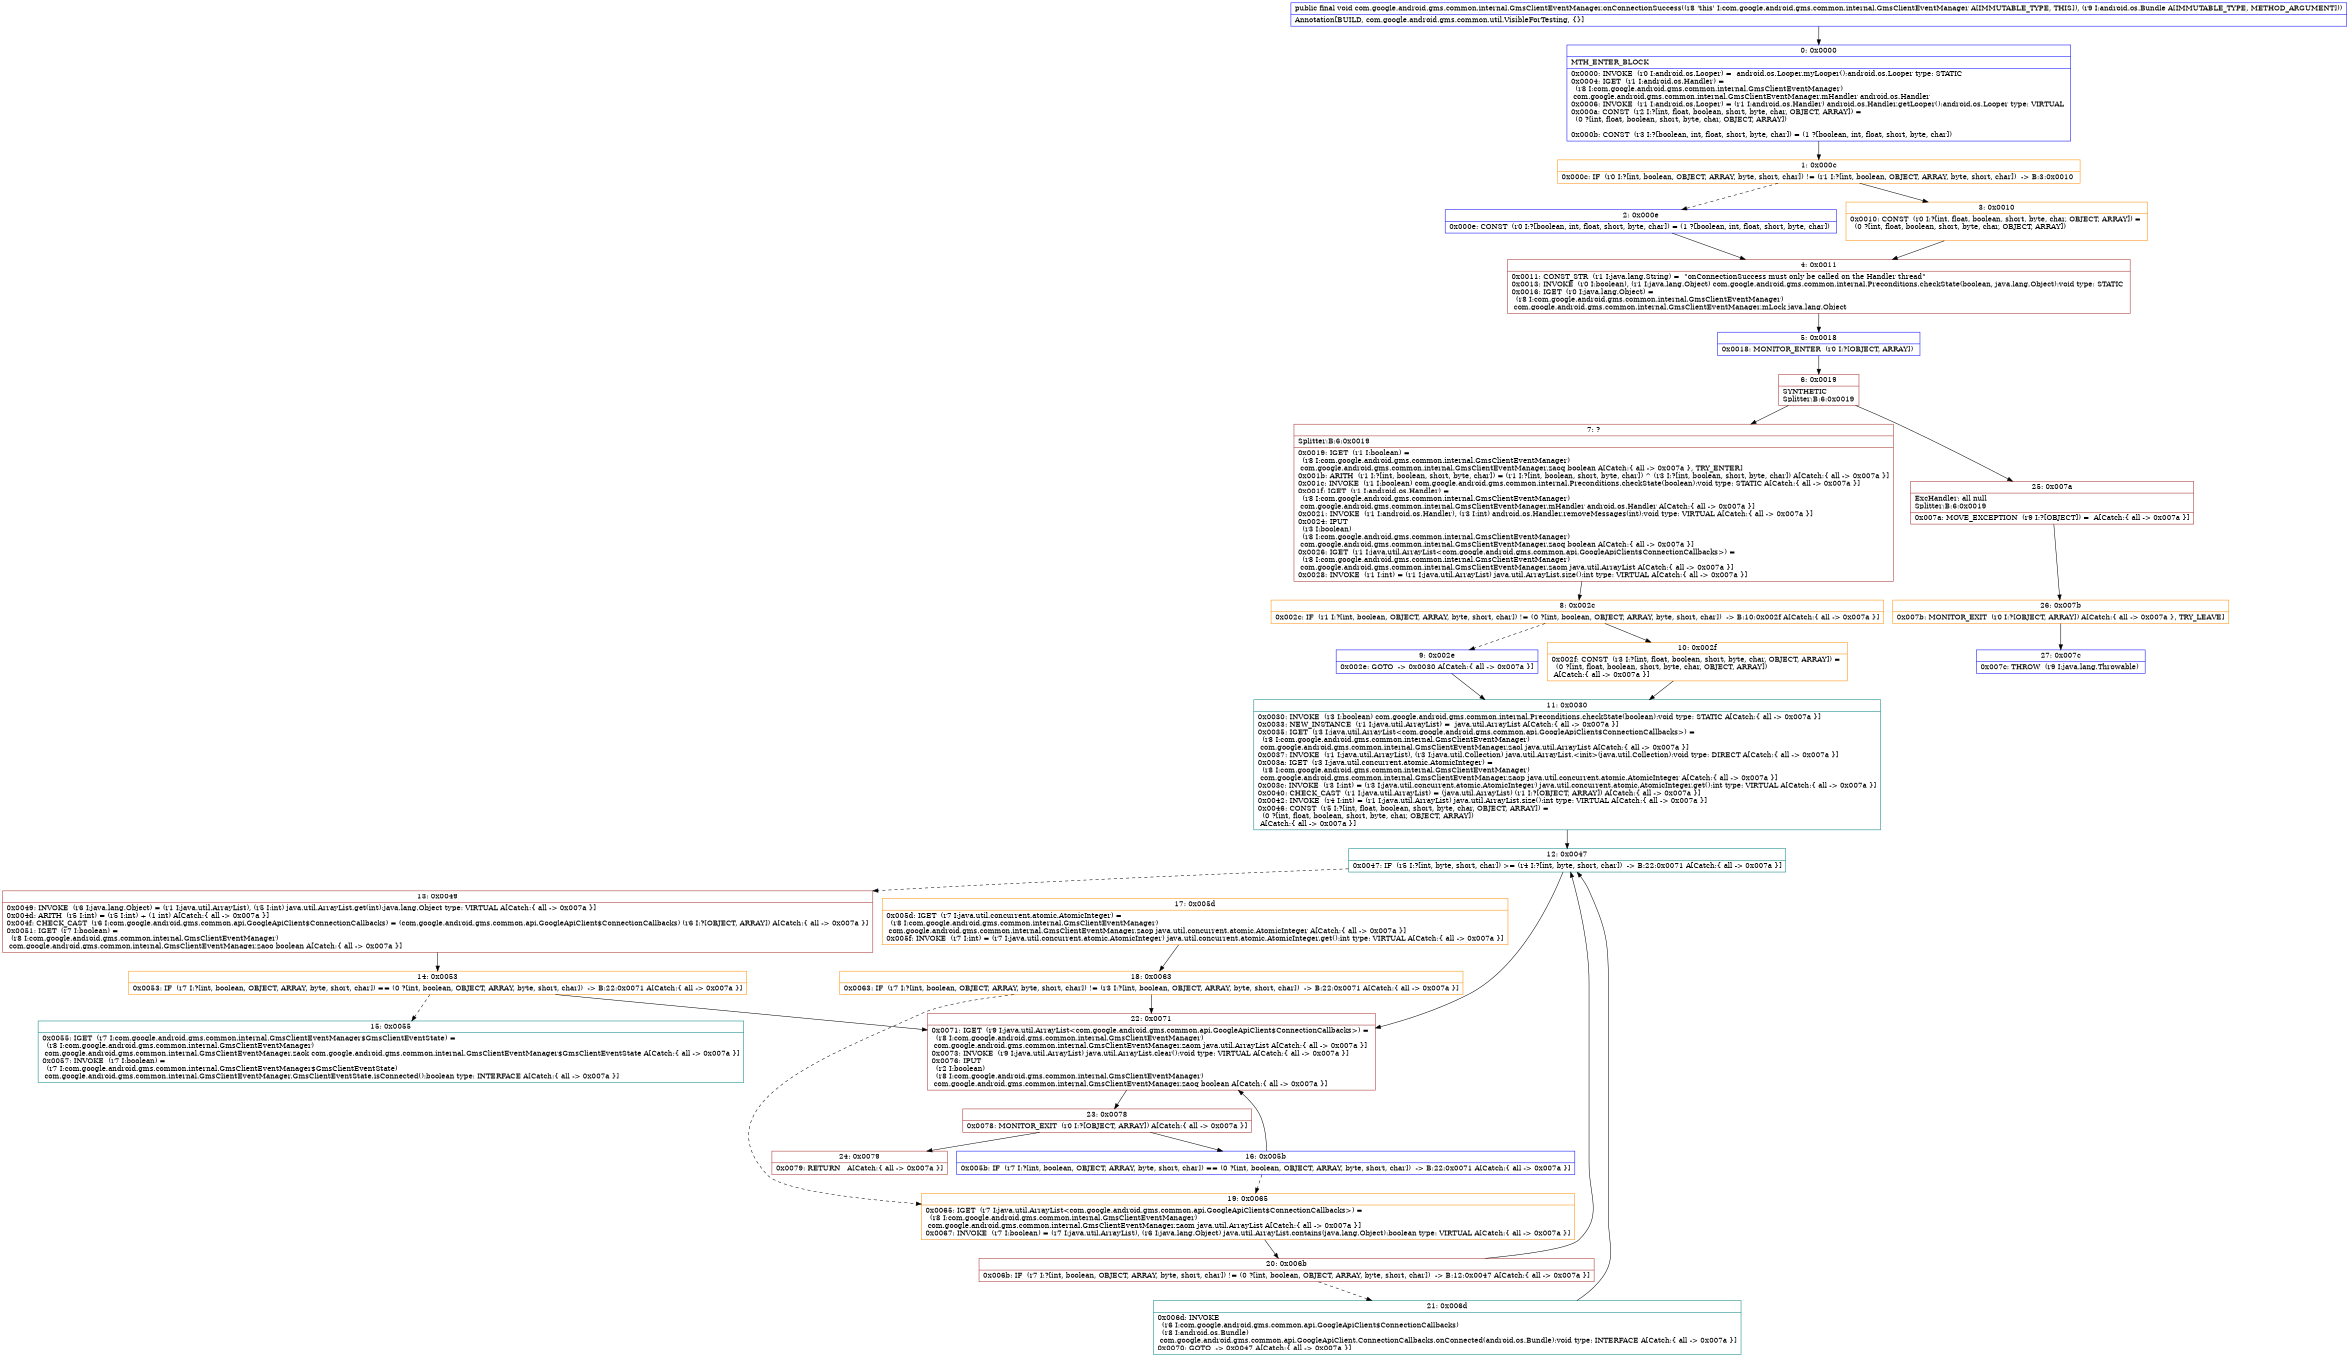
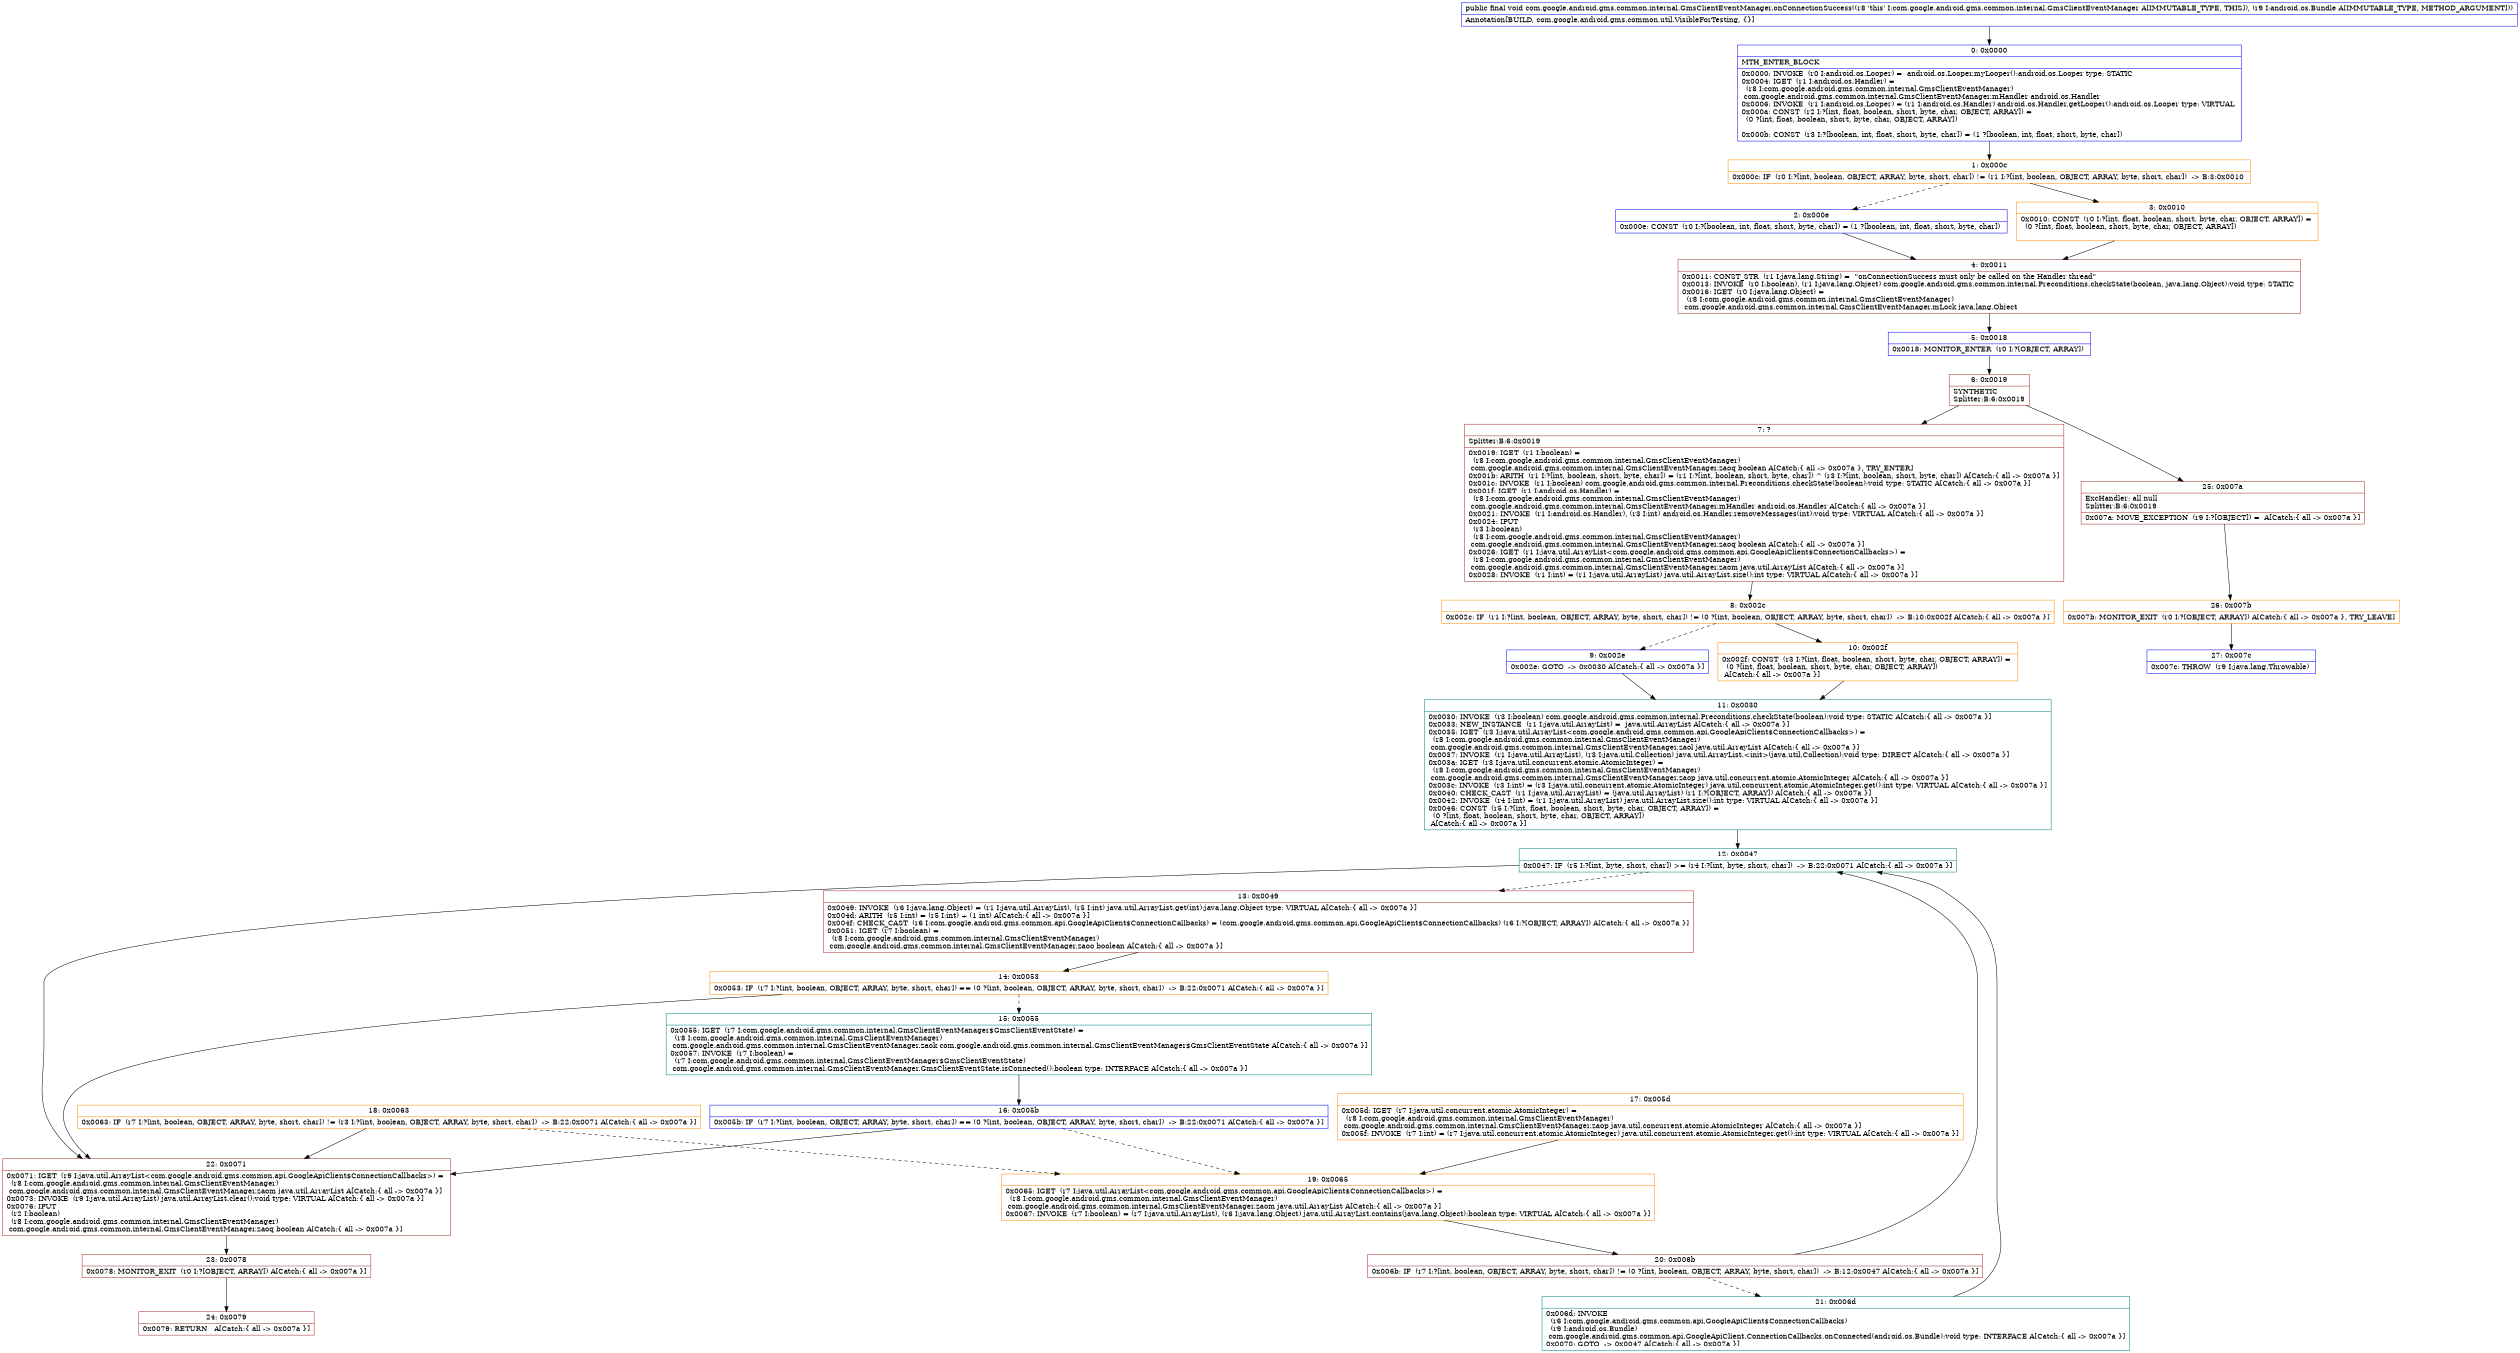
(1171, 956) -> (1492, 1156)
(1184, 1141) -> (1019, 1087)
(1203, 1333) -> (1592, 1329)
